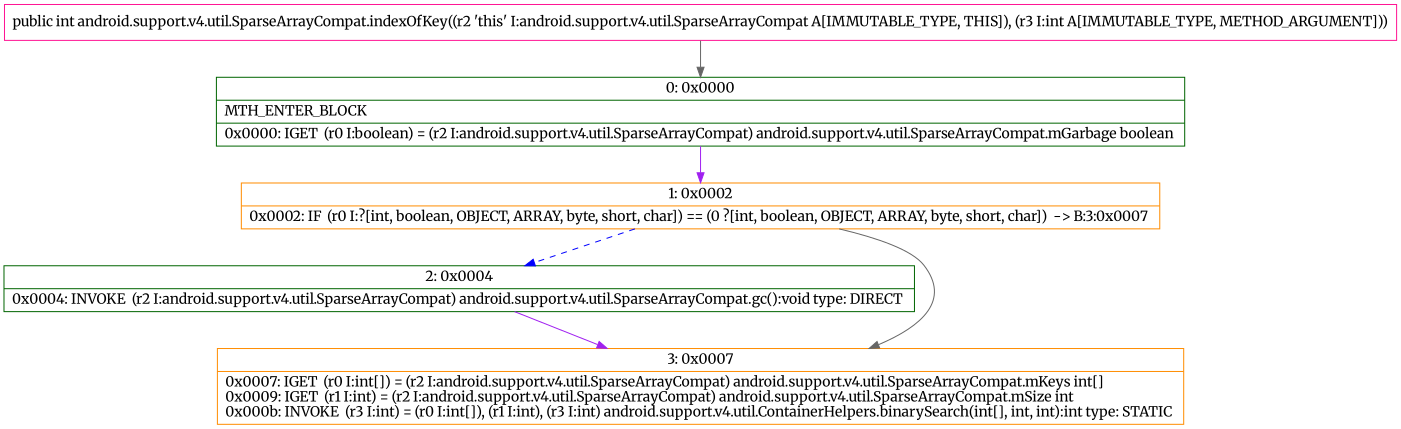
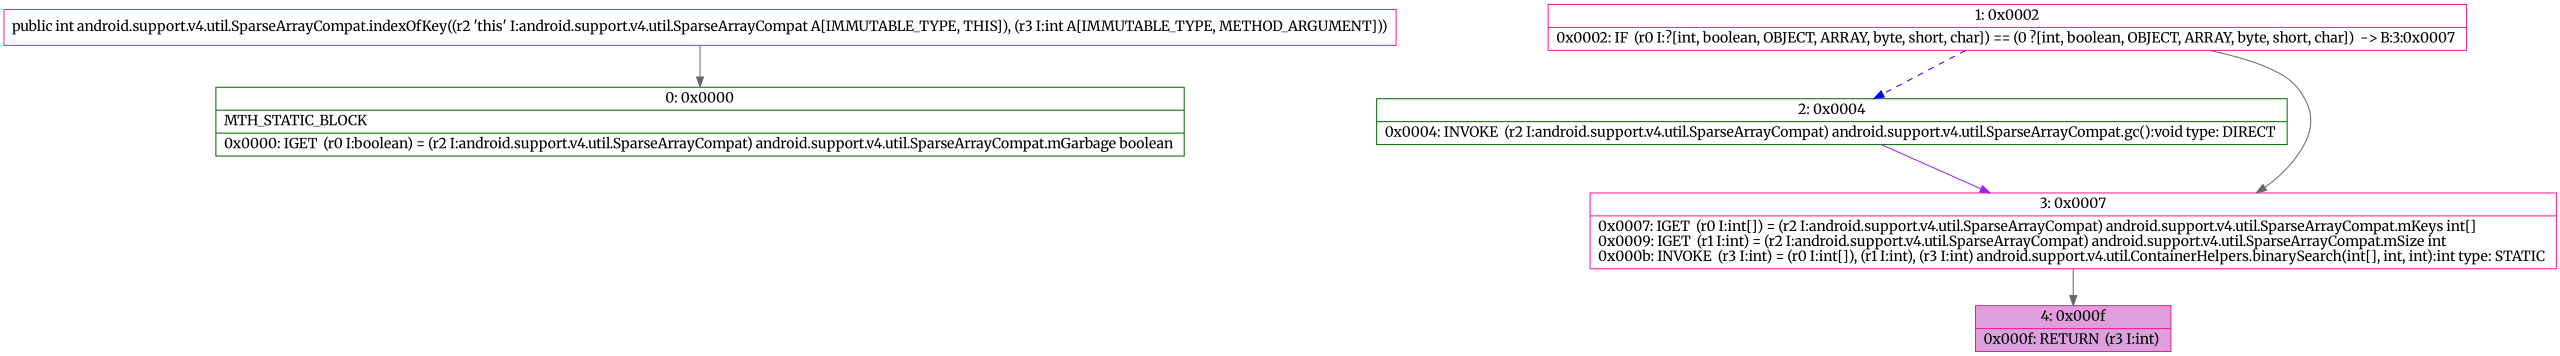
(296, 111) -> (296, 121)
(701, 159) -> none
(701, 206) -> (2007, 27)
none -> (2073, 329)
(701, 386) -> (2073, 231)
